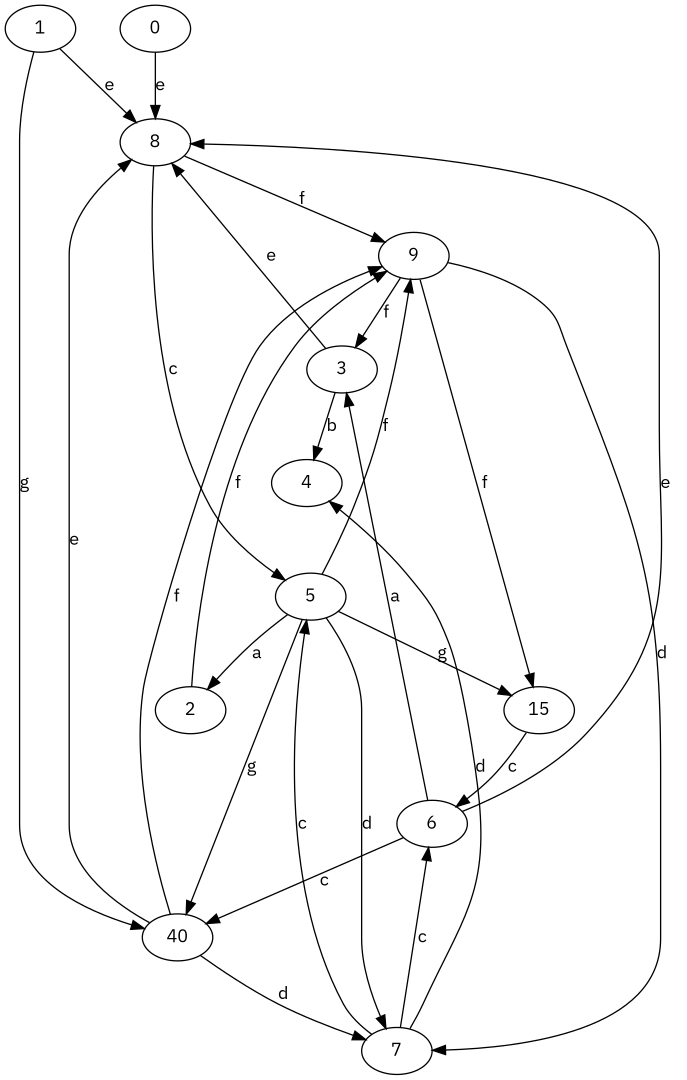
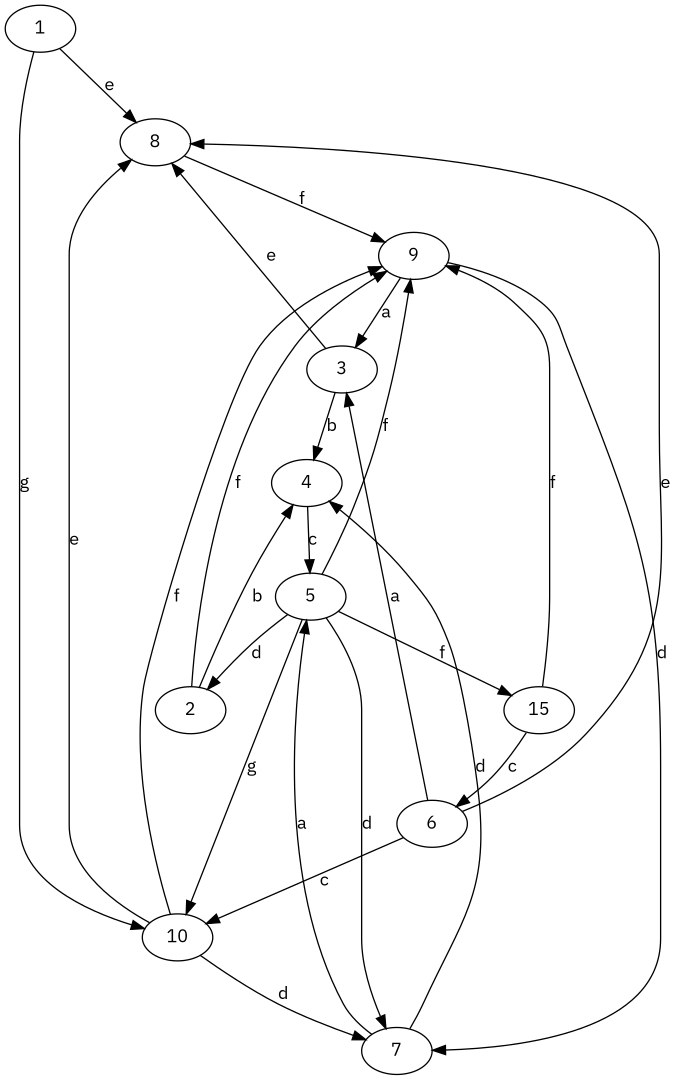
(155, 29) -> none
(386, 313) -> (386, 313)
(168, 386) -> (309, 533)
(475, 477) -> (550, 456)
none -> (238, 600)
(257, 653) -> (257, 653)
(443, 653) -> (443, 653)
(302, 824) -> (302, 824)
(178, 937) -> (178, 937)
(413, 944) -> none
